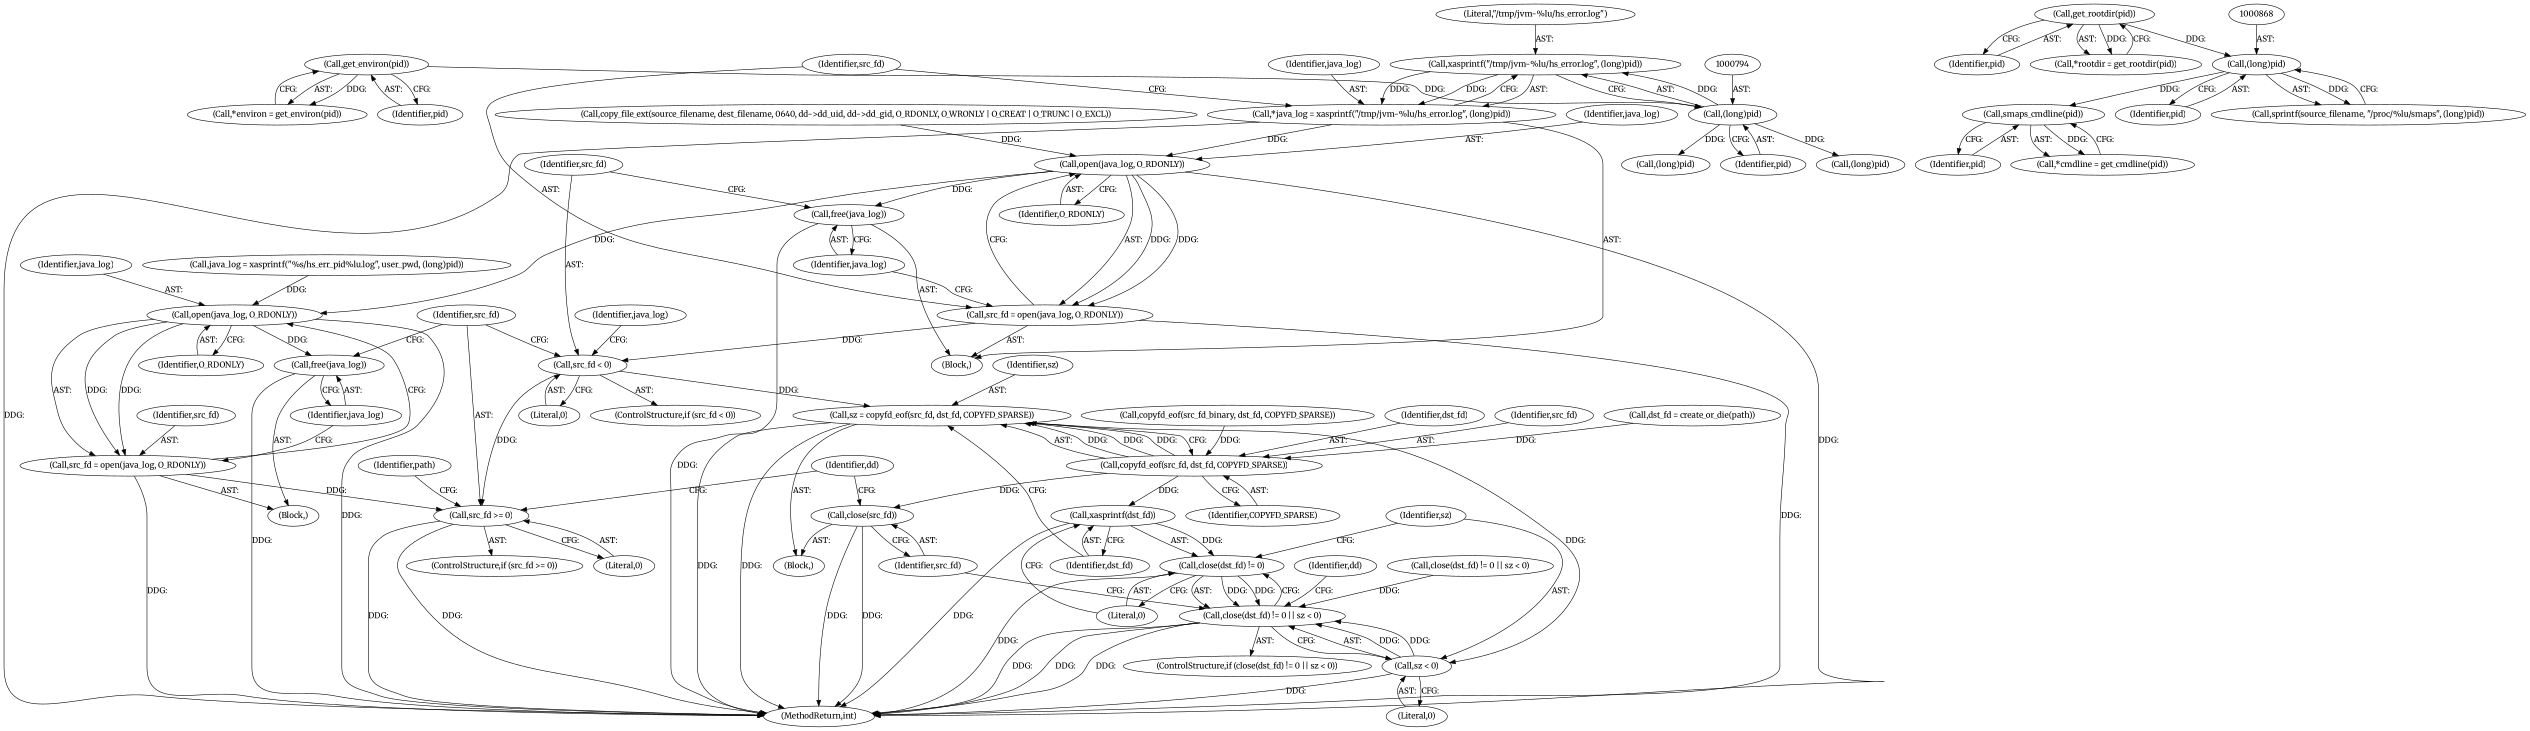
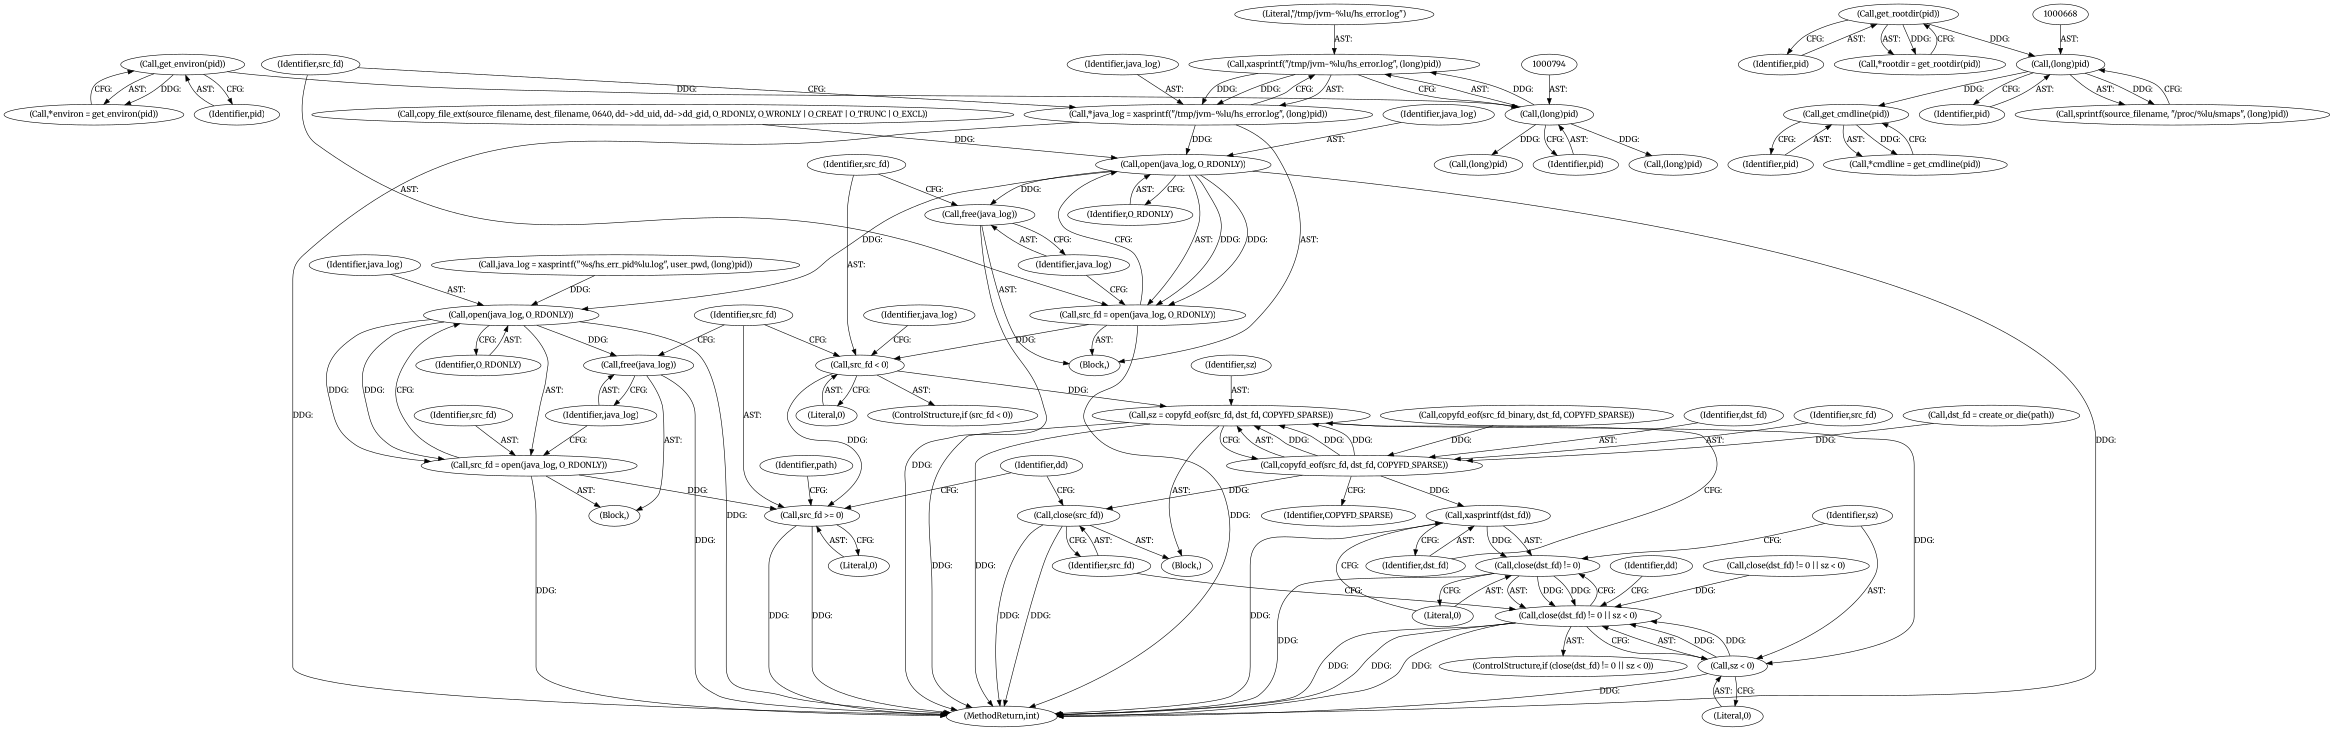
(2257, 14) -> (2061, 14)
(2033, 115) -> (1846, 115)
(1245, 490) -> none
(495, 566) -> none
